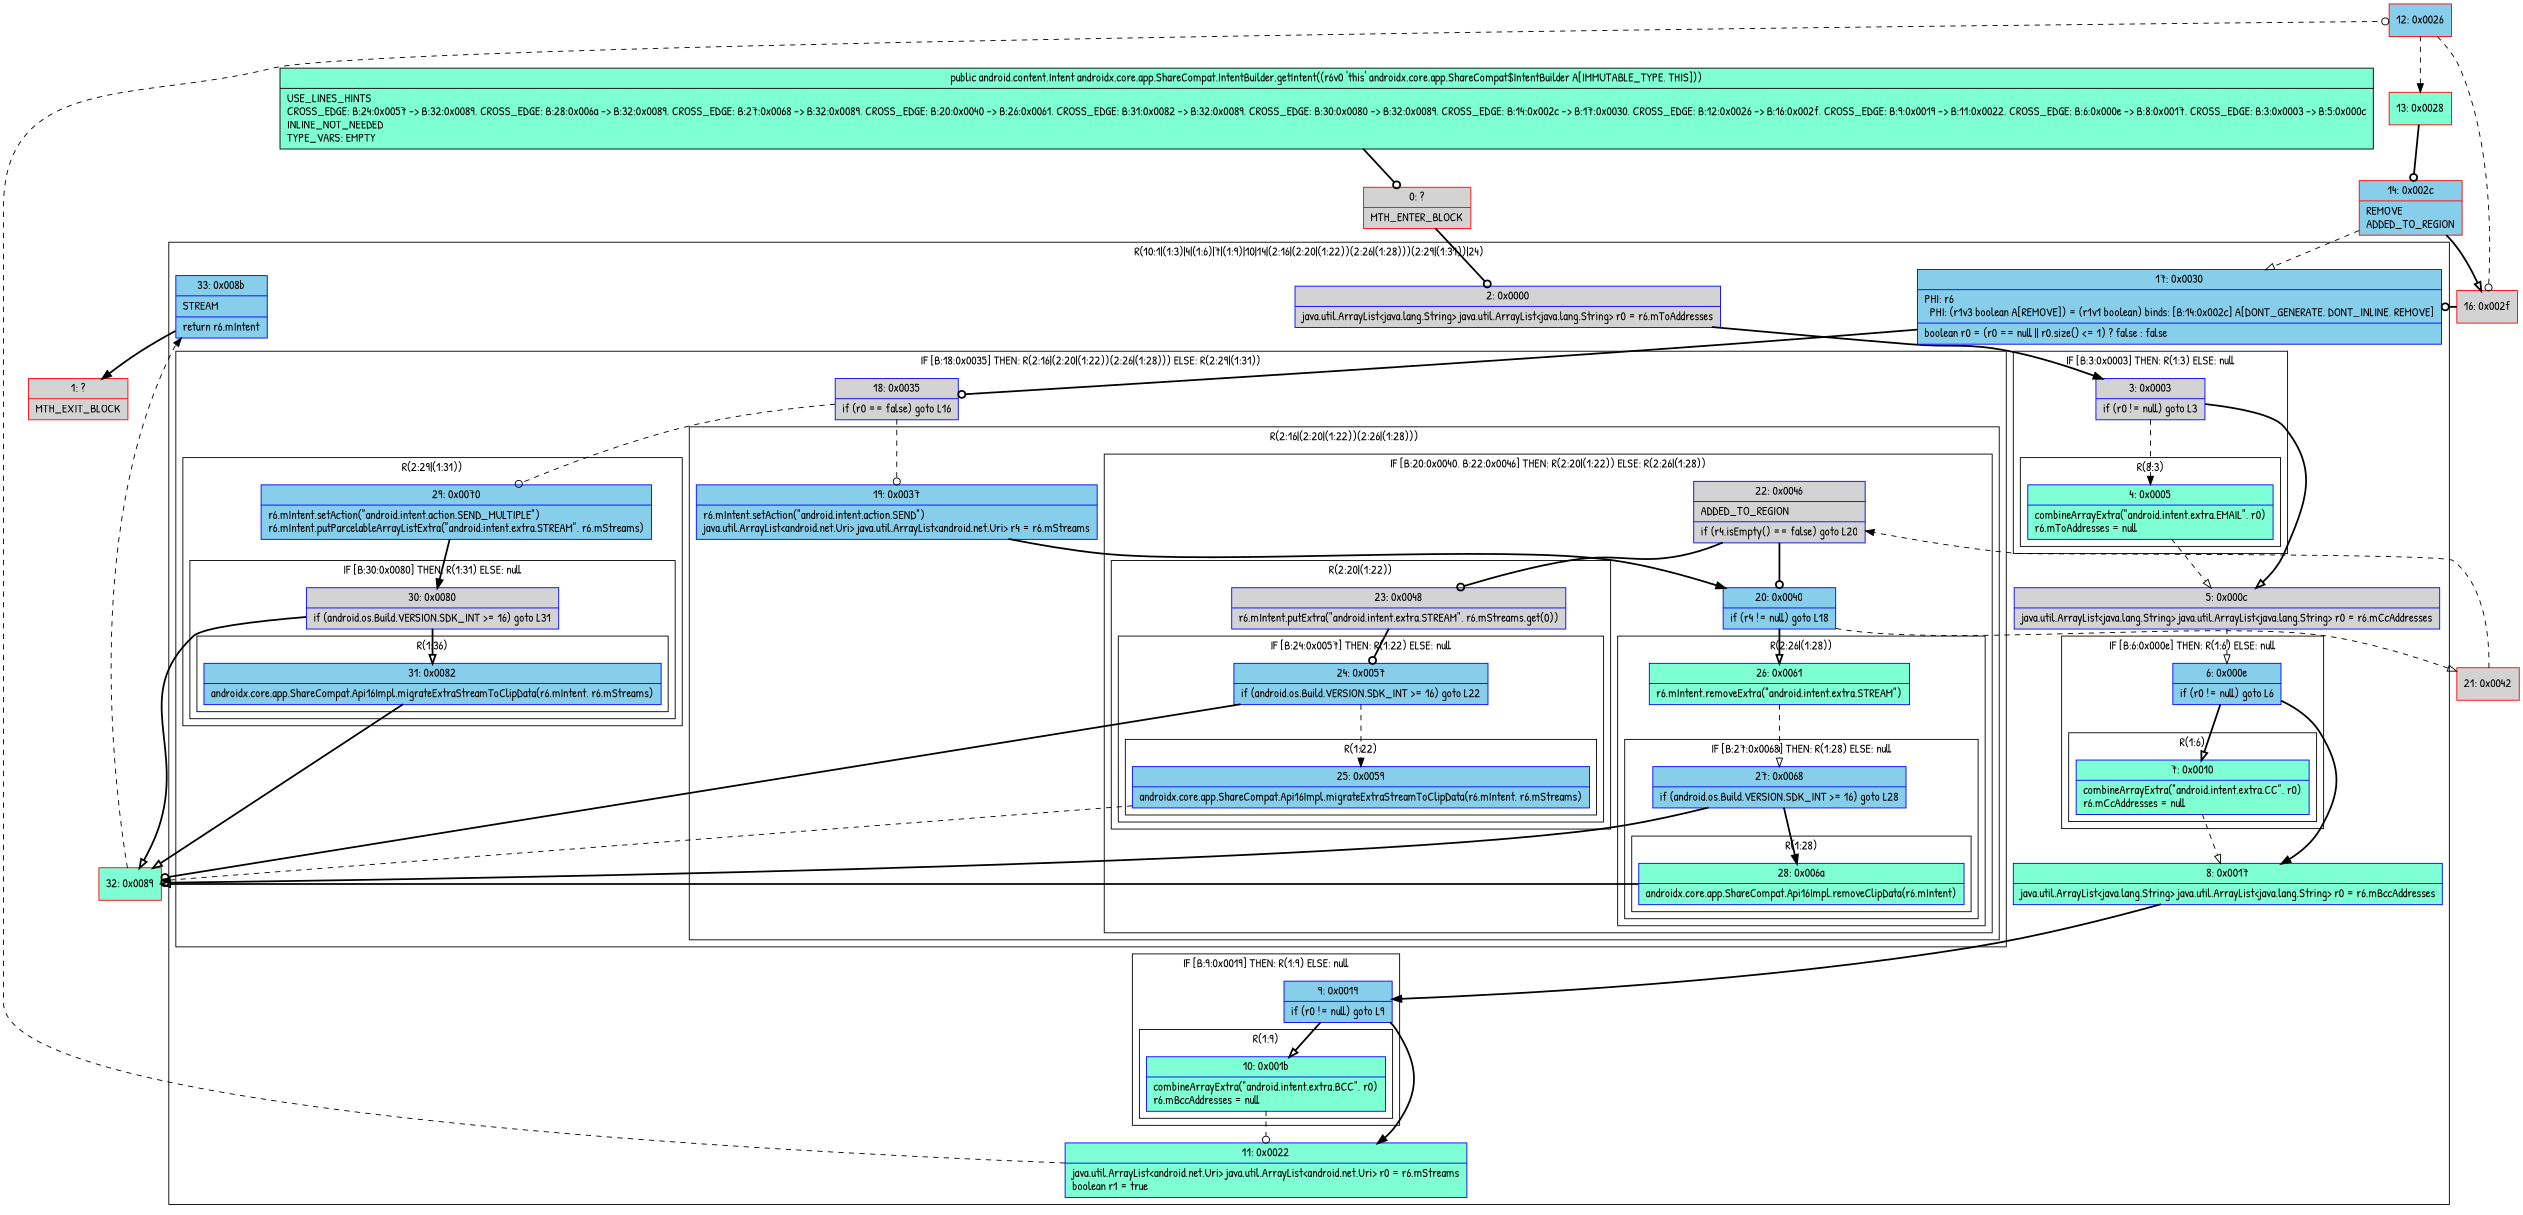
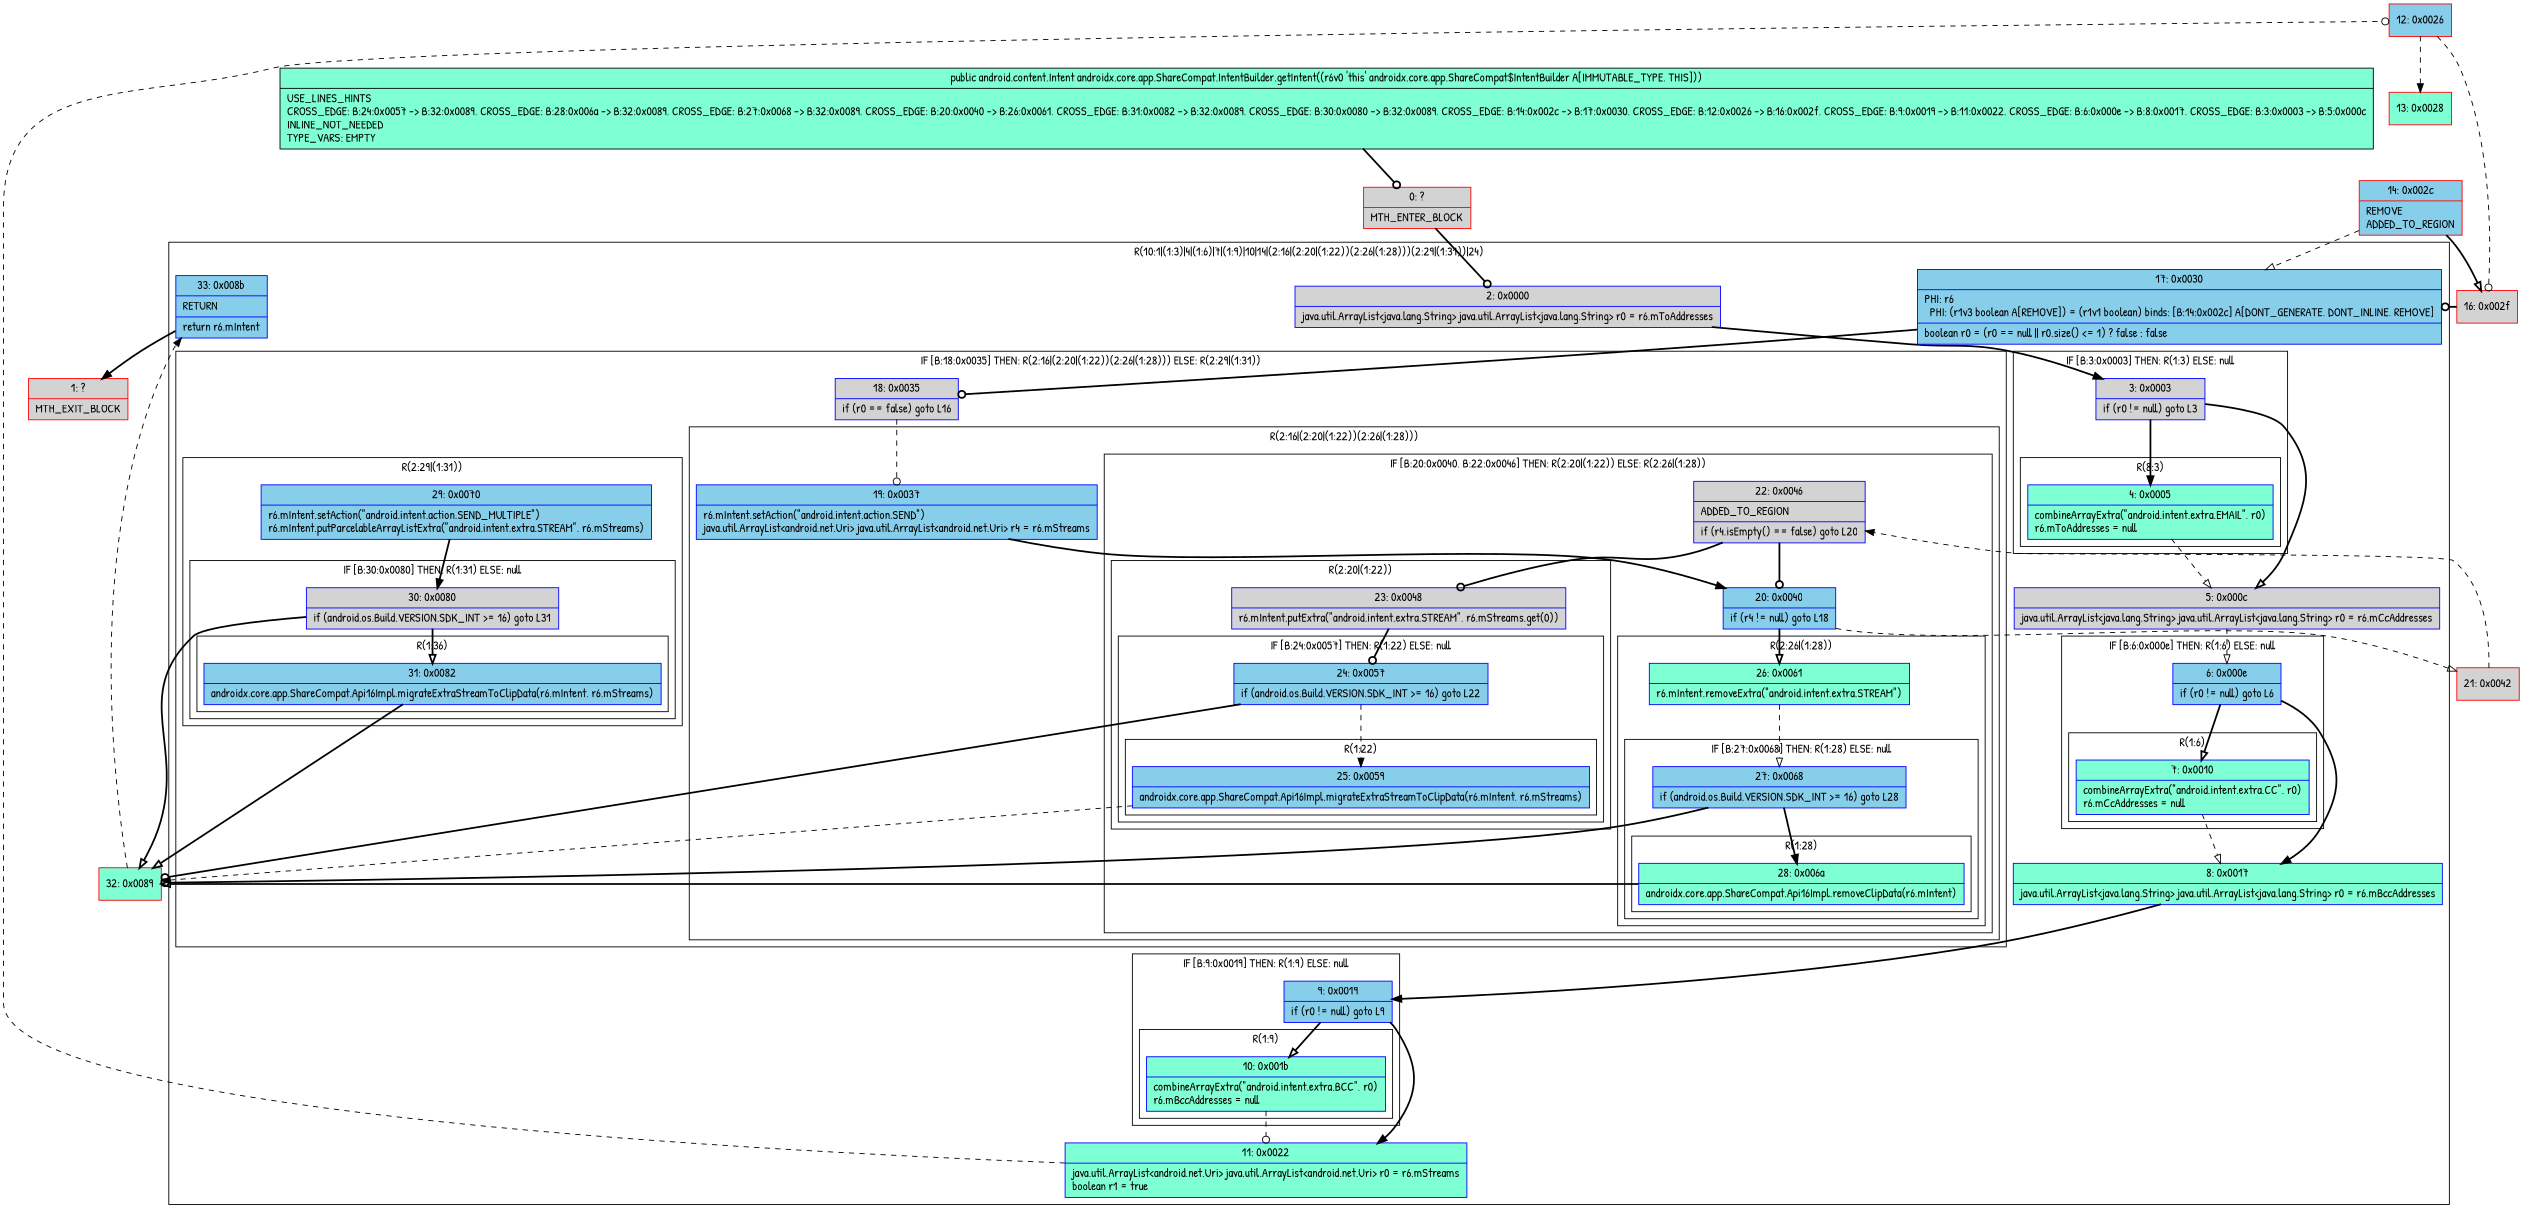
(2416, 149) -> none
(201, 306) -> (200, 306)
(675, 430) -> none
(2150, 448) -> (2150, 448)
